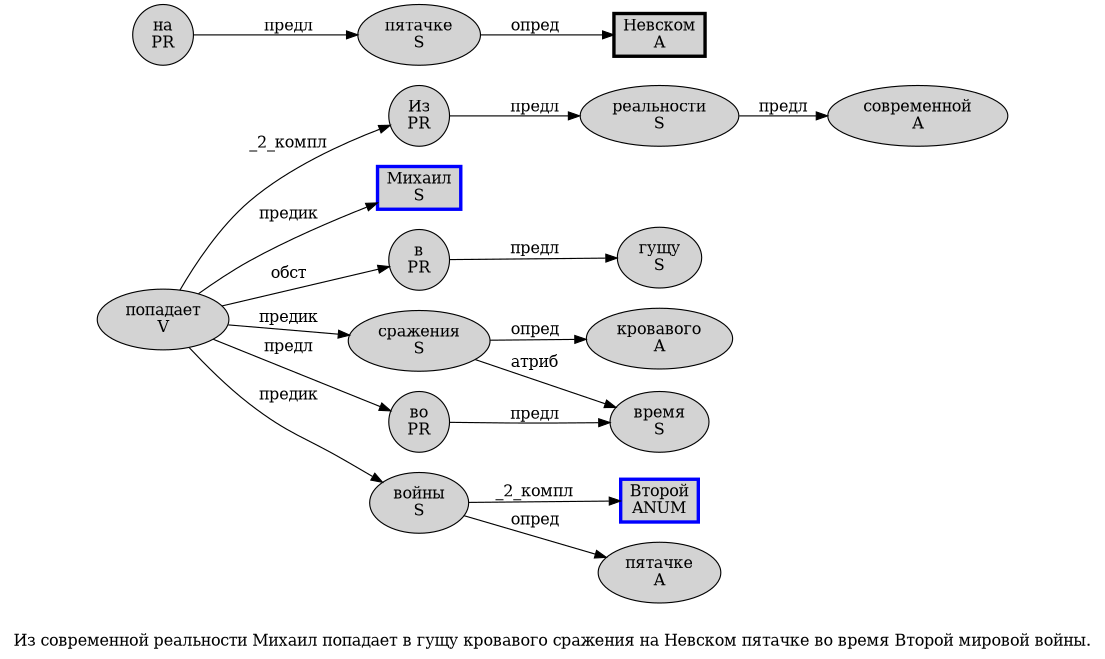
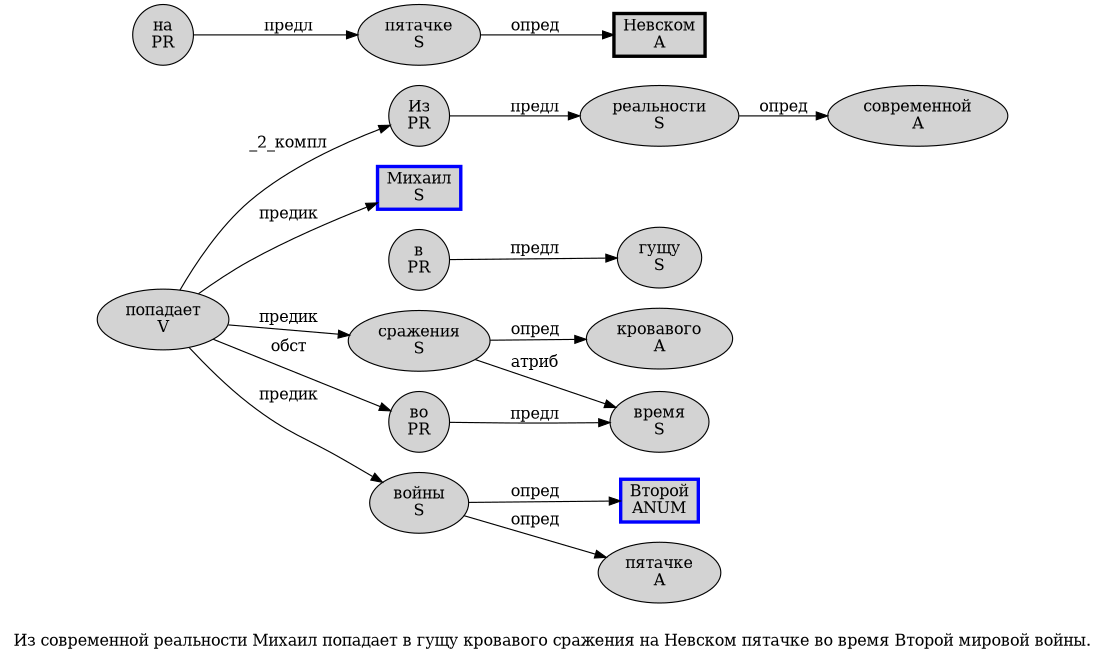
(783, 107) -> (783, 107)
(300, 288) -> none
(289, 347) -> (289, 347)
(535, 492) -> (535, 492)
